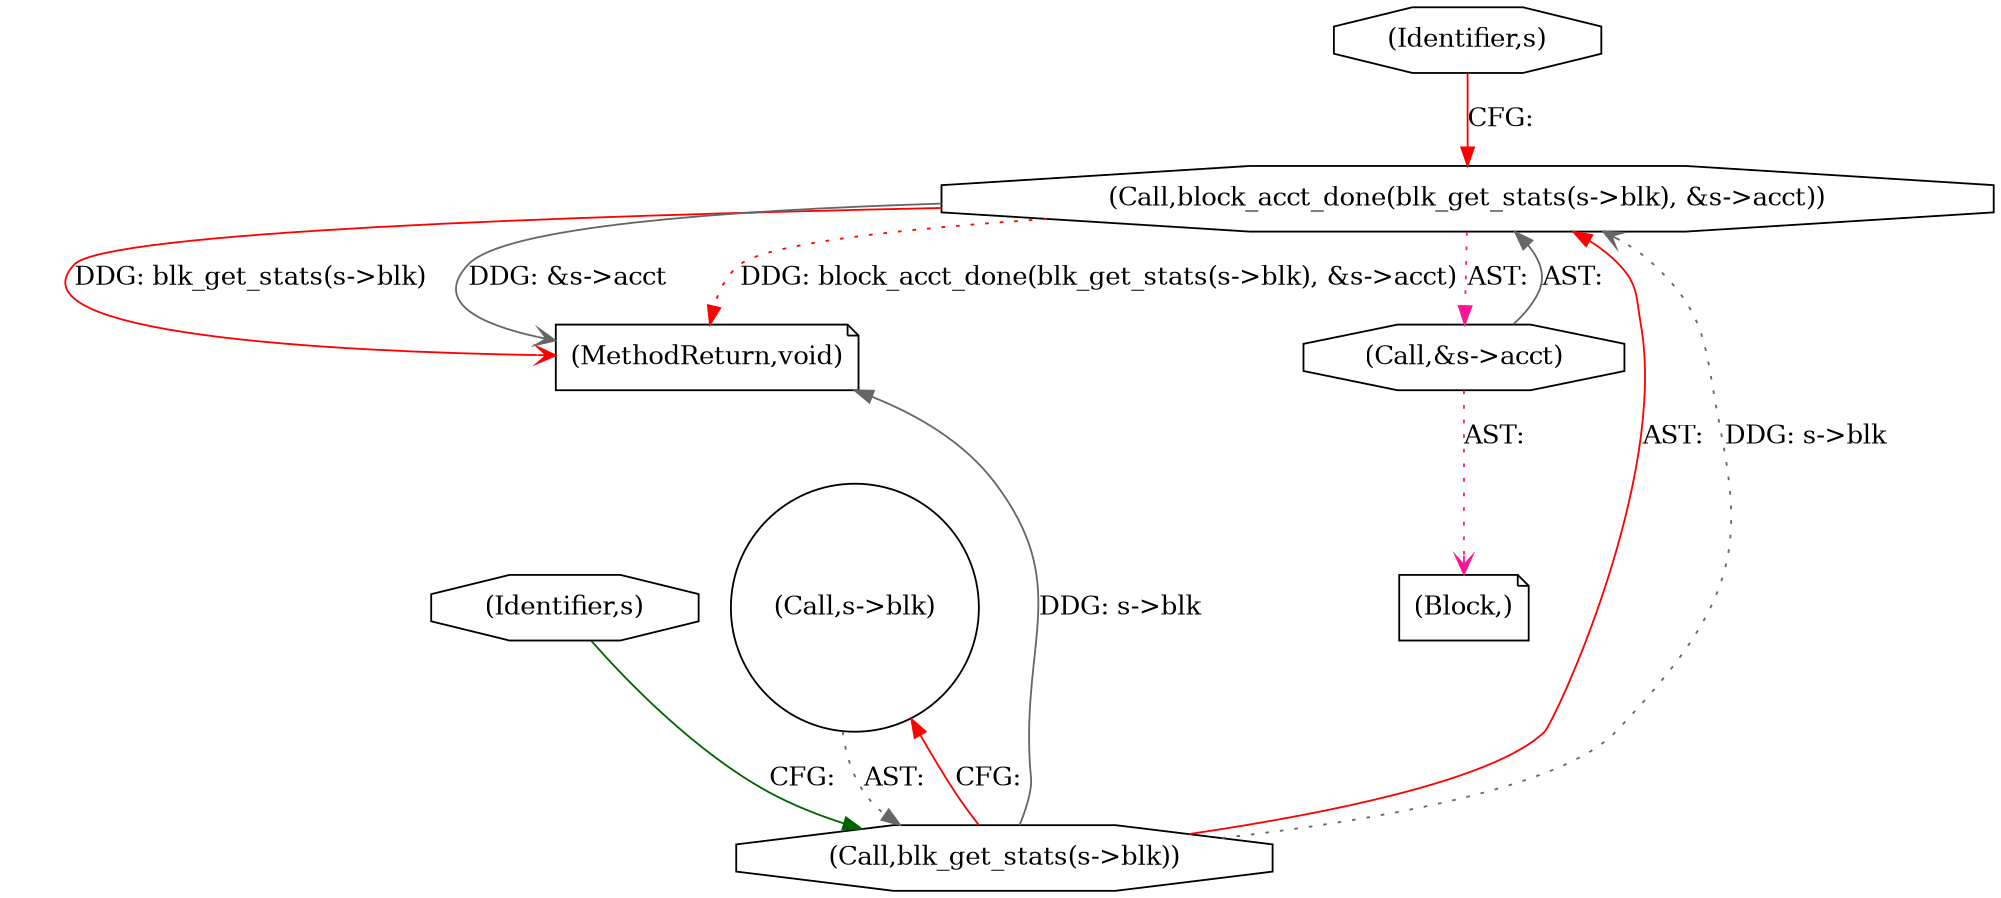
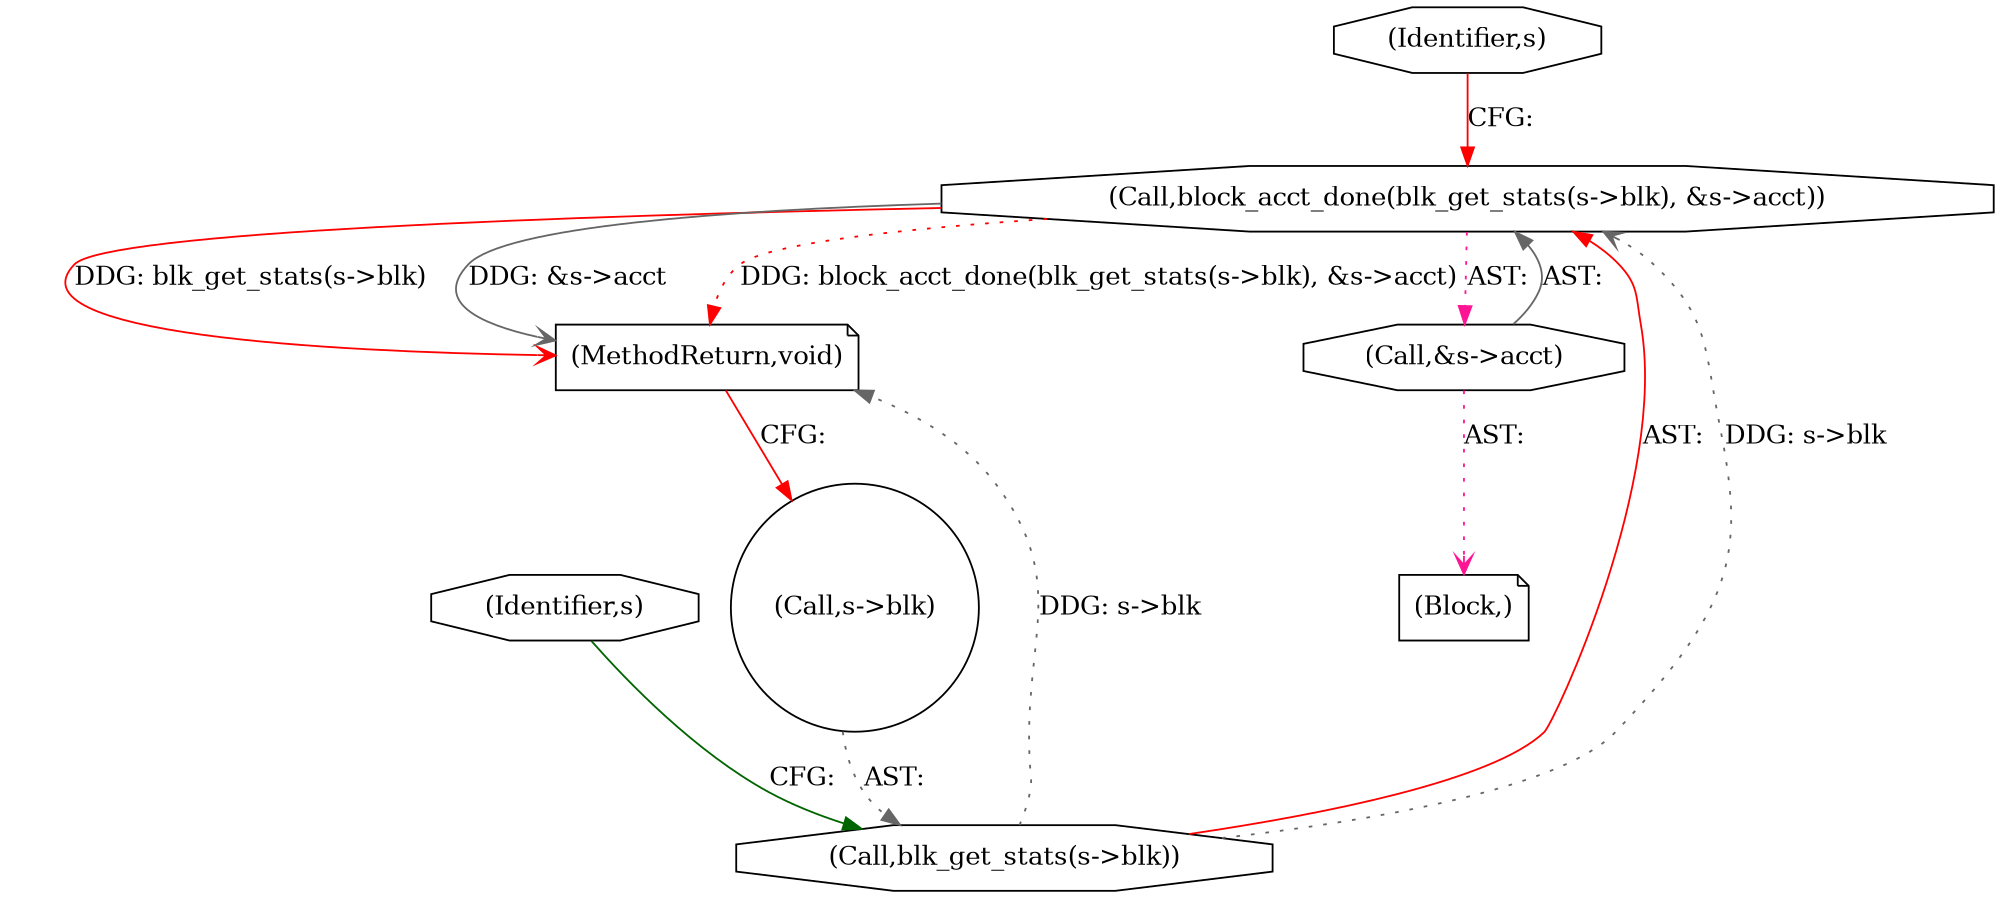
(1036, 574) -> (1036, 574)
(948, 781) -> (754, 437)
